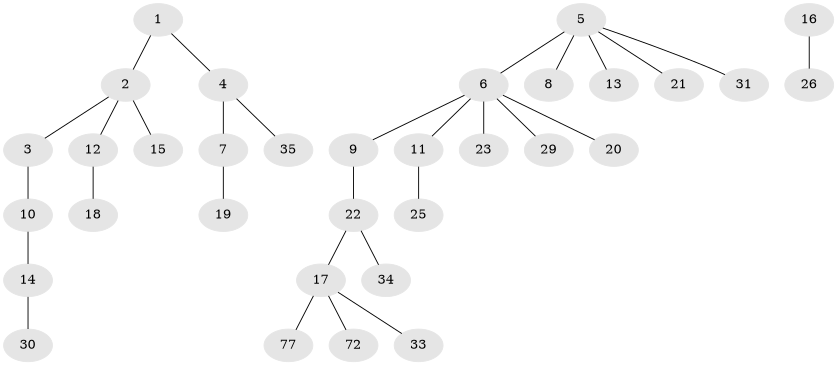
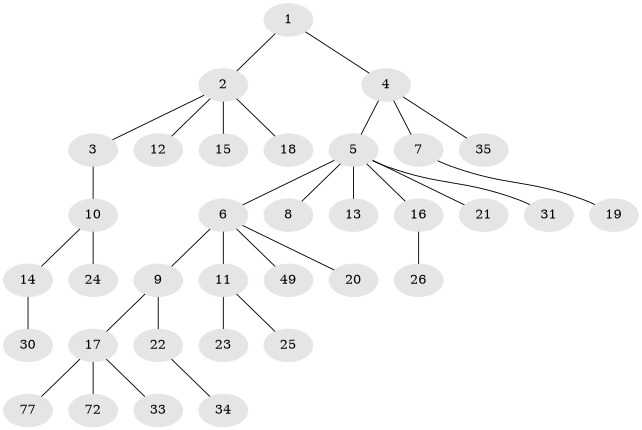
none -> (370, 118)
(484, 118) -> (223, 313)
(549, 150) -> (288, 280)
(93, 183) -> (256, 117)
none -> (386, 183)
(337, 248) -> (126, 313)
none -> (93, 280)
